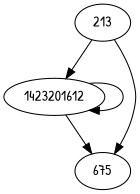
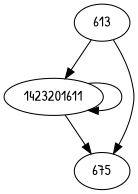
(103, 23) -> (102, 23)
(54, 97) -> (54, 97)
